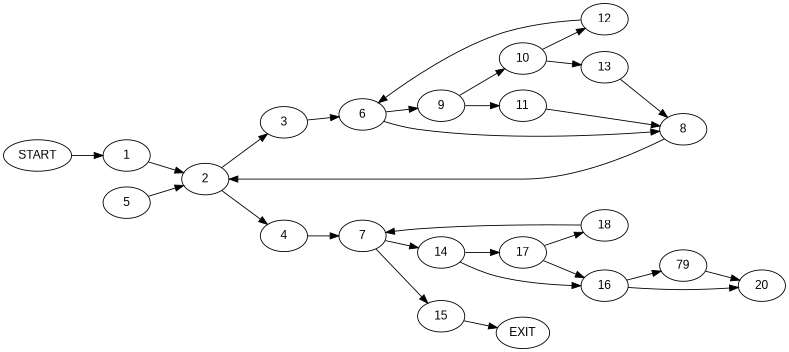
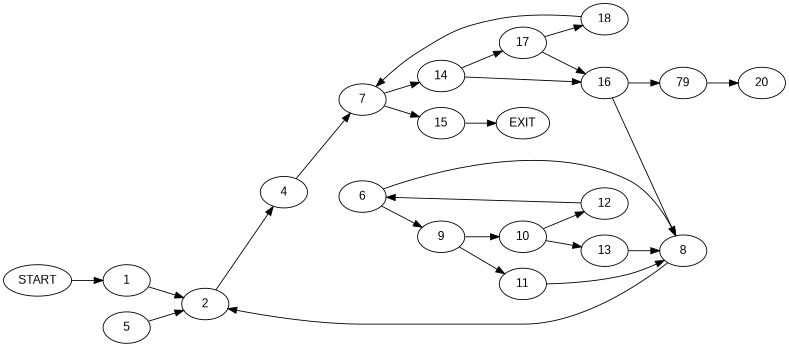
(284, 122) -> none
(679, 290) -> (642, 163)
